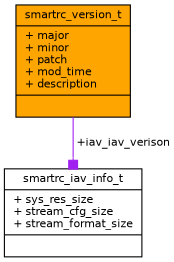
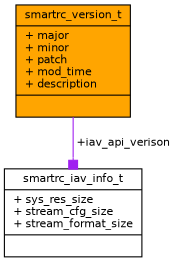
(122, 143) -> (122, 143)
